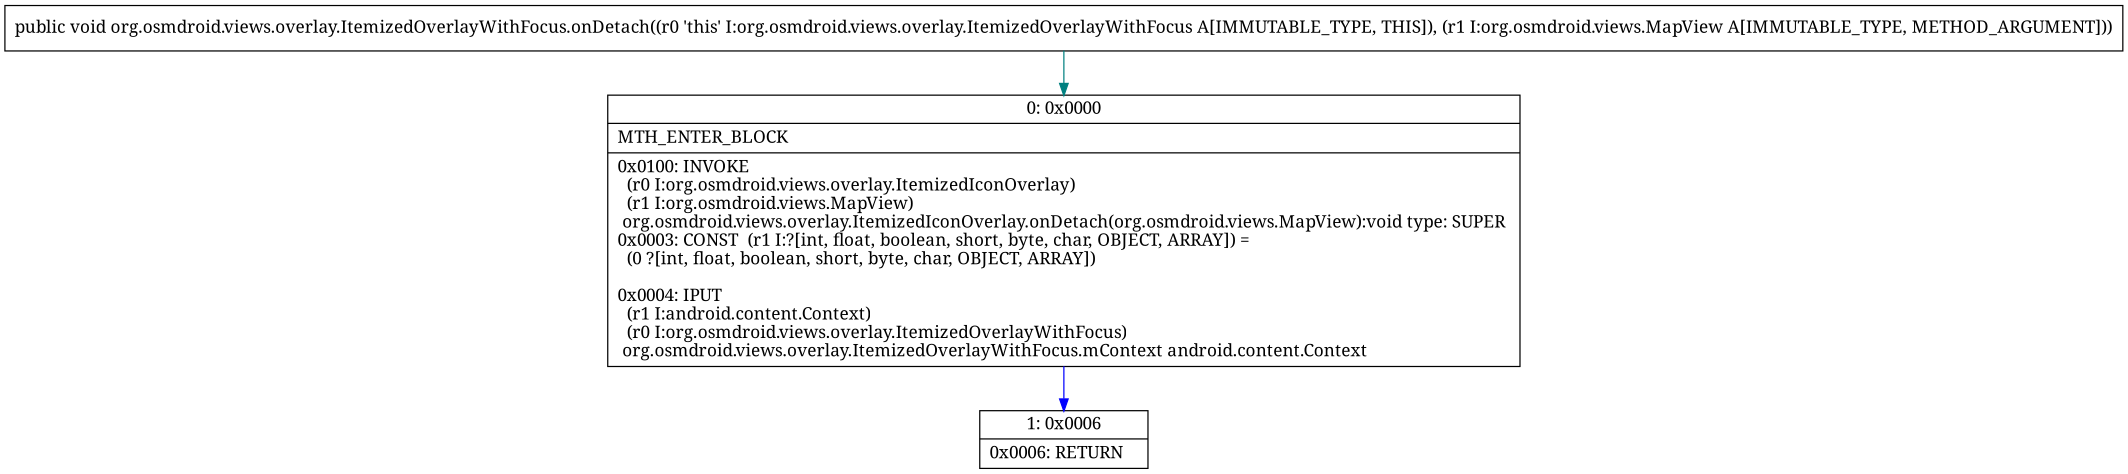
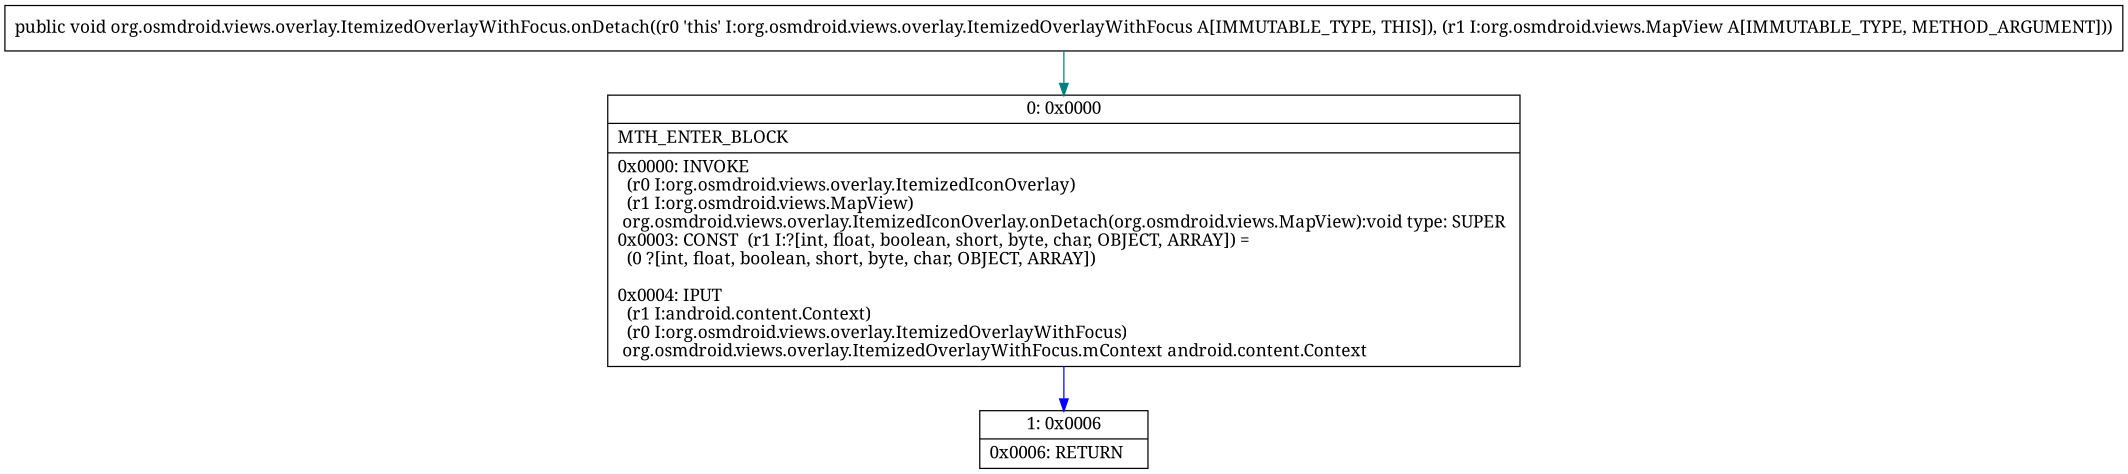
(688, 167) -> (688, 167)
